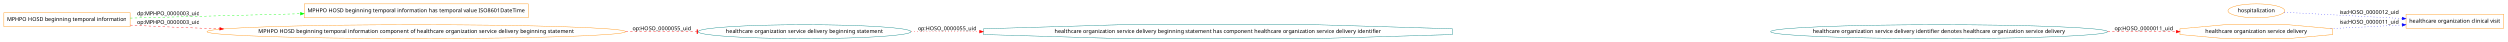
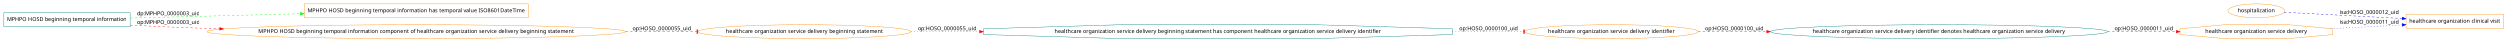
(2343, 15) -> (2343, 15)
(67, 20) -> (67, 20)
(805, 32) -> (805, 32)
none -> (1612, 32)
